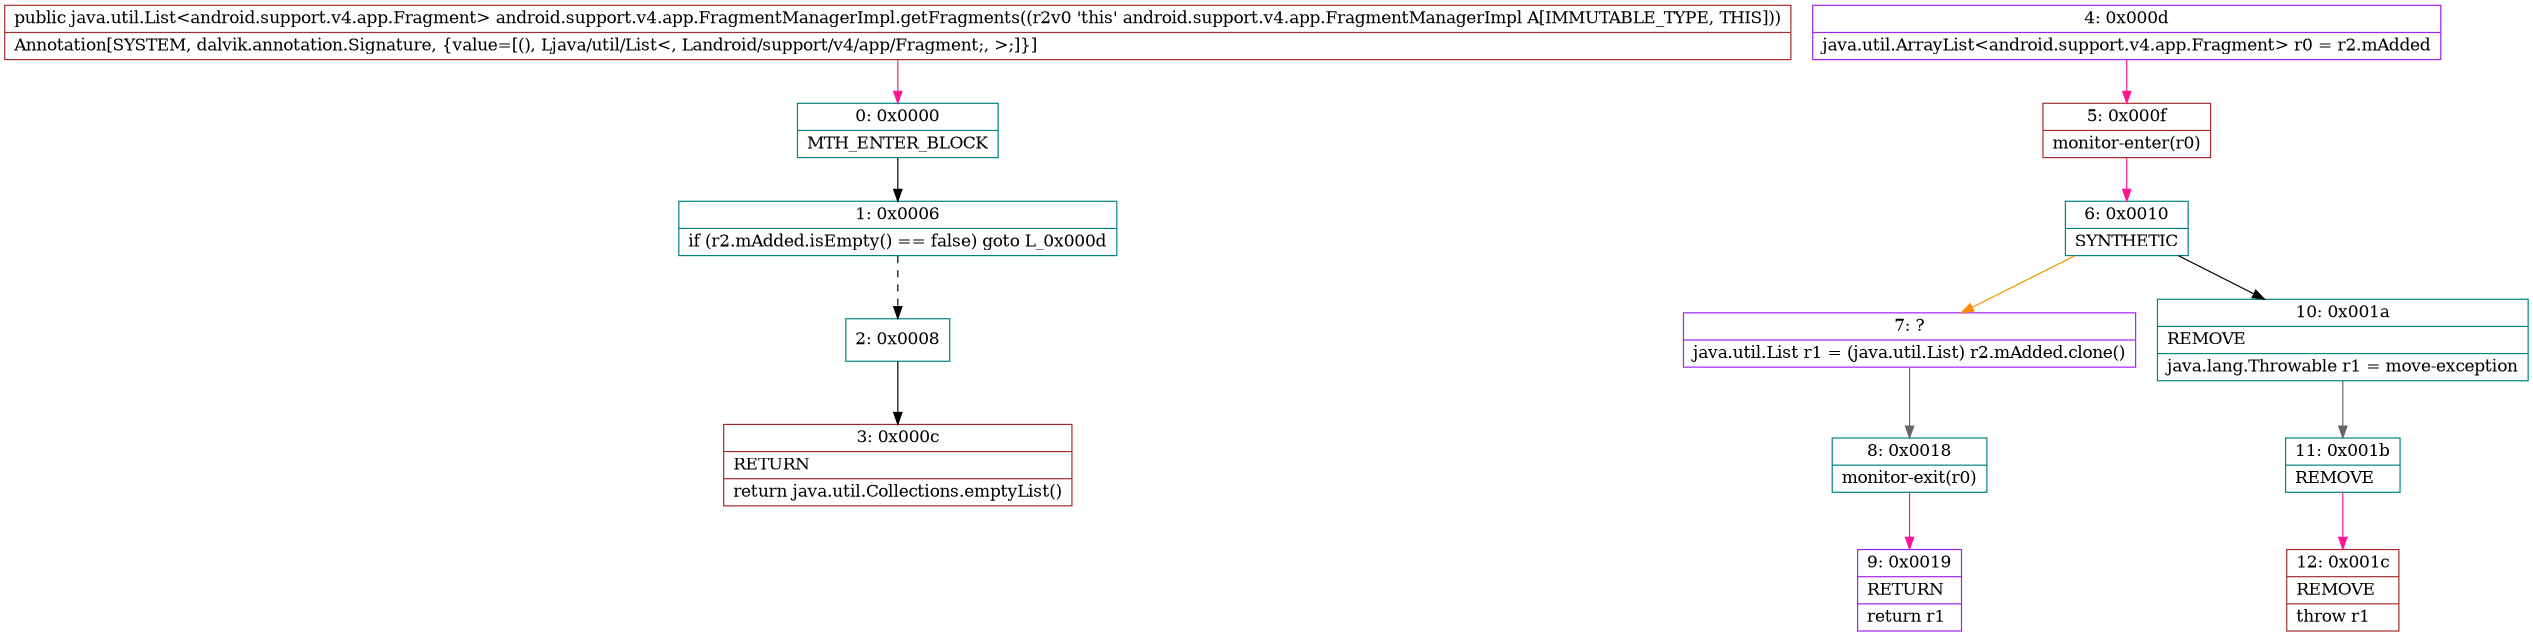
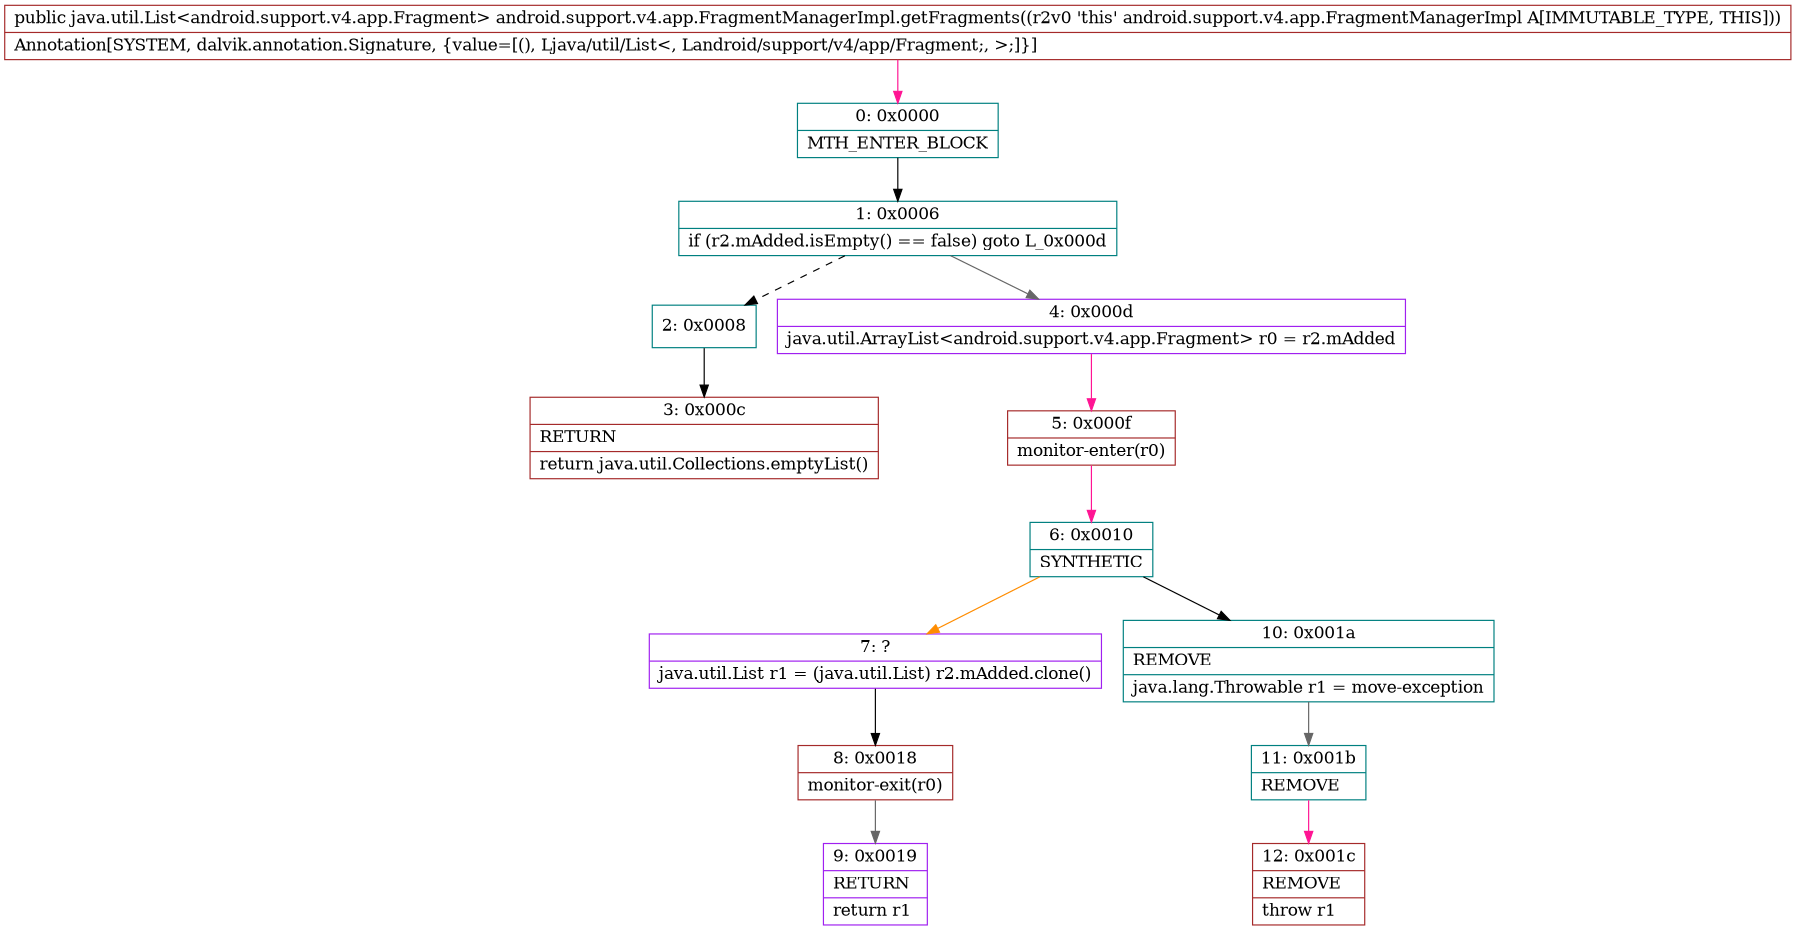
none -> (989, 275)
(1910, 397) -> (875, 711)
(1910, 465) -> (875, 773)
(1910, 515) -> (875, 816)
